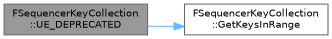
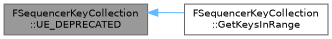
(161, 26) -> (171, 13)
